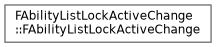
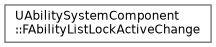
(108, 24) -> (108, 24)
